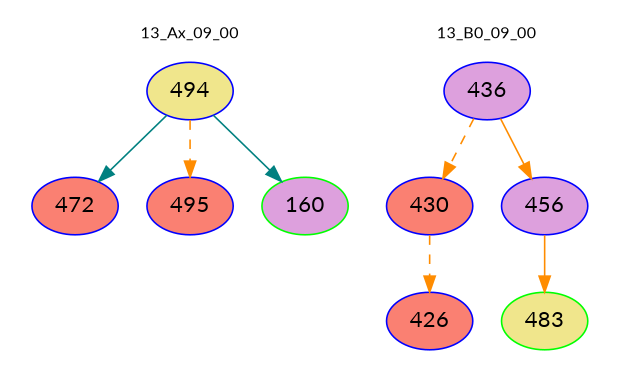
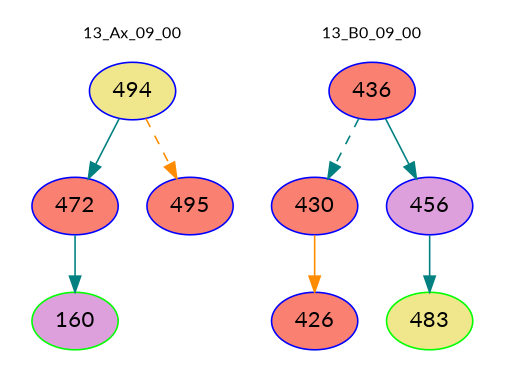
(487, 91) -> (372, 91)
(462, 141) -> (347, 141)
(512, 141) -> (397, 141)
(242, 143) -> (75, 256)
(430, 256) -> (315, 256)
(545, 256) -> (430, 256)
